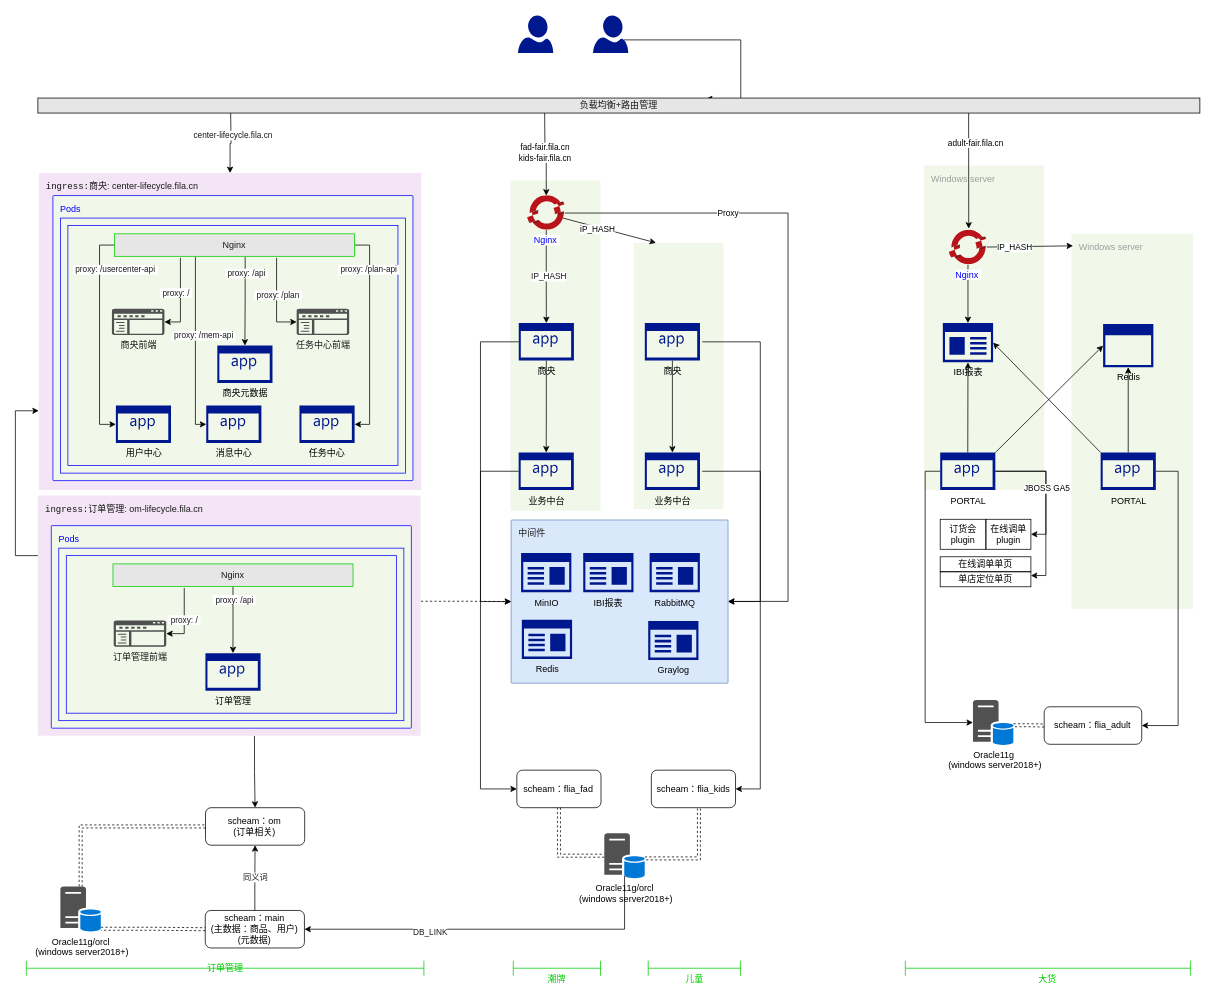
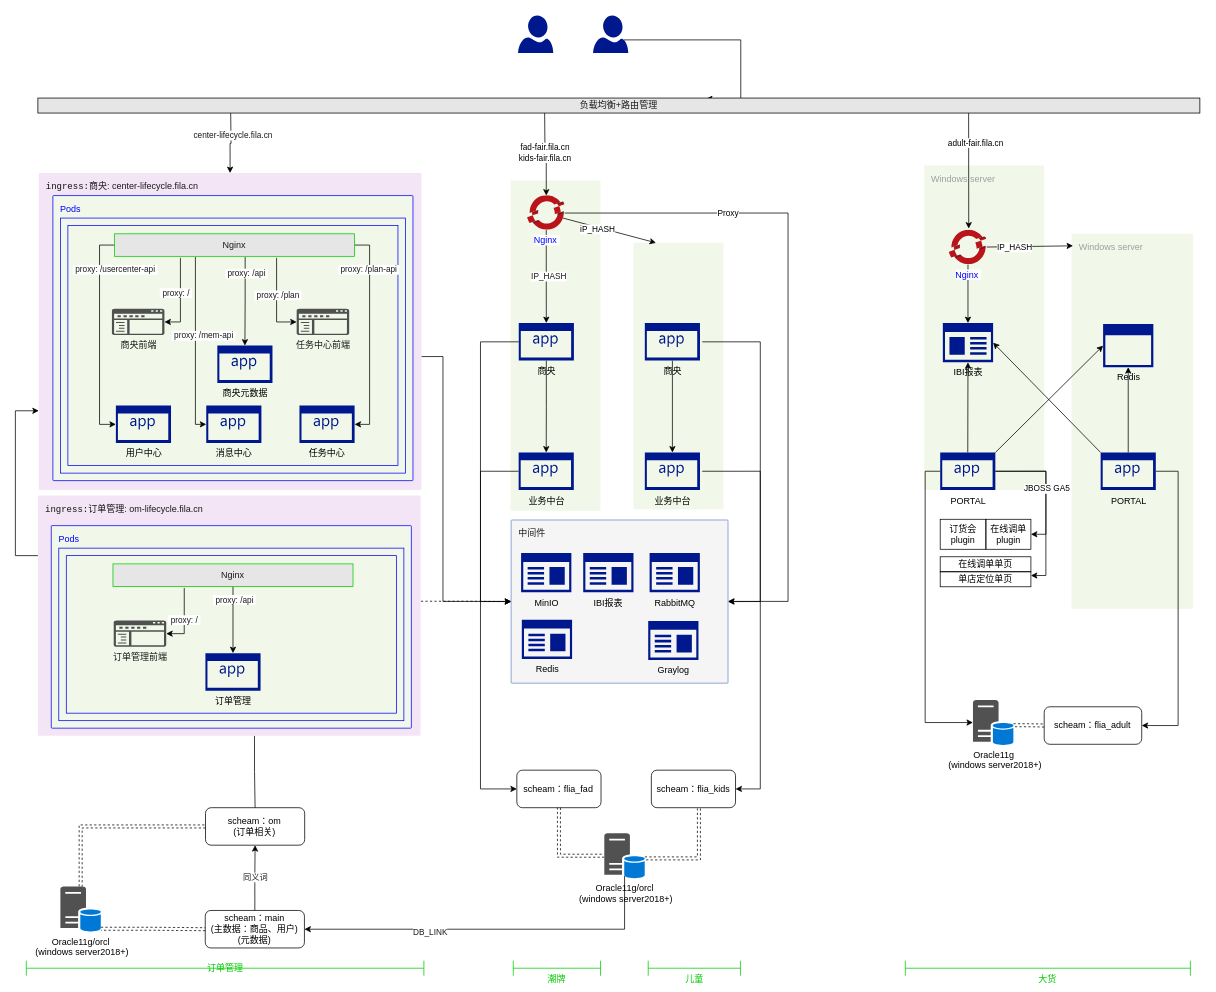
none -> (443, 467)
(619, 601) -> (619, 601)
(255, 801) -> (255, 803)
